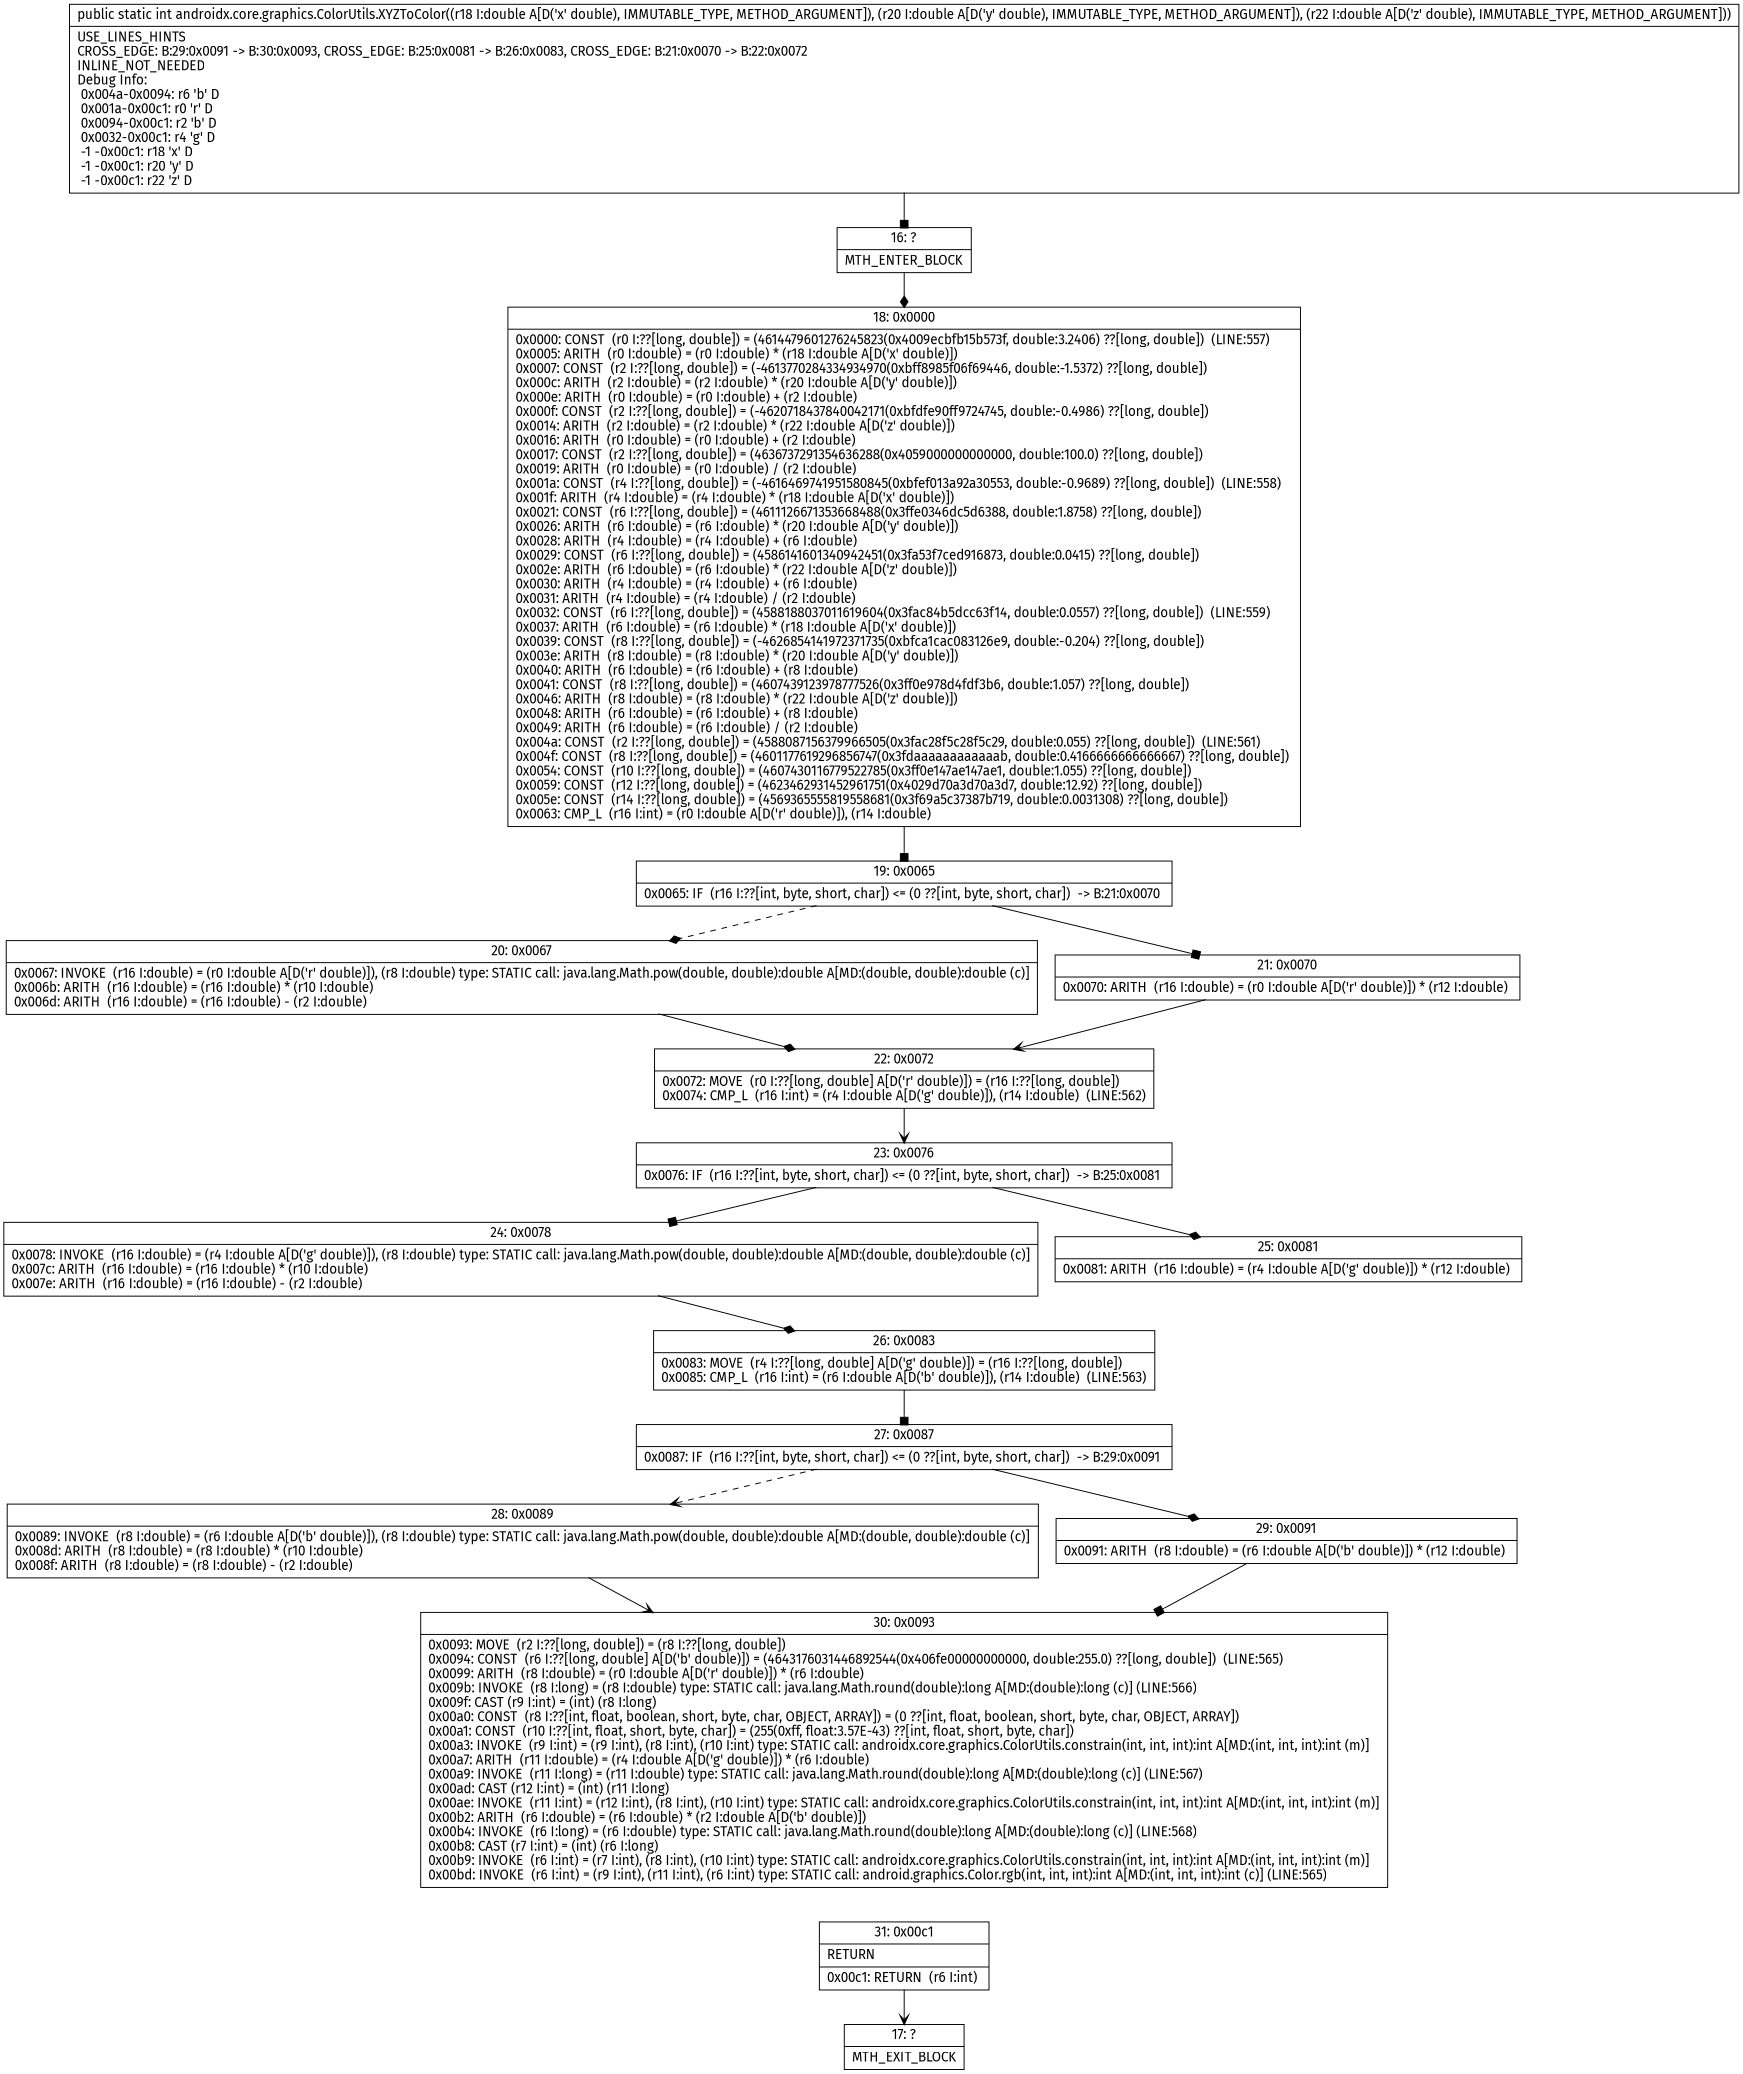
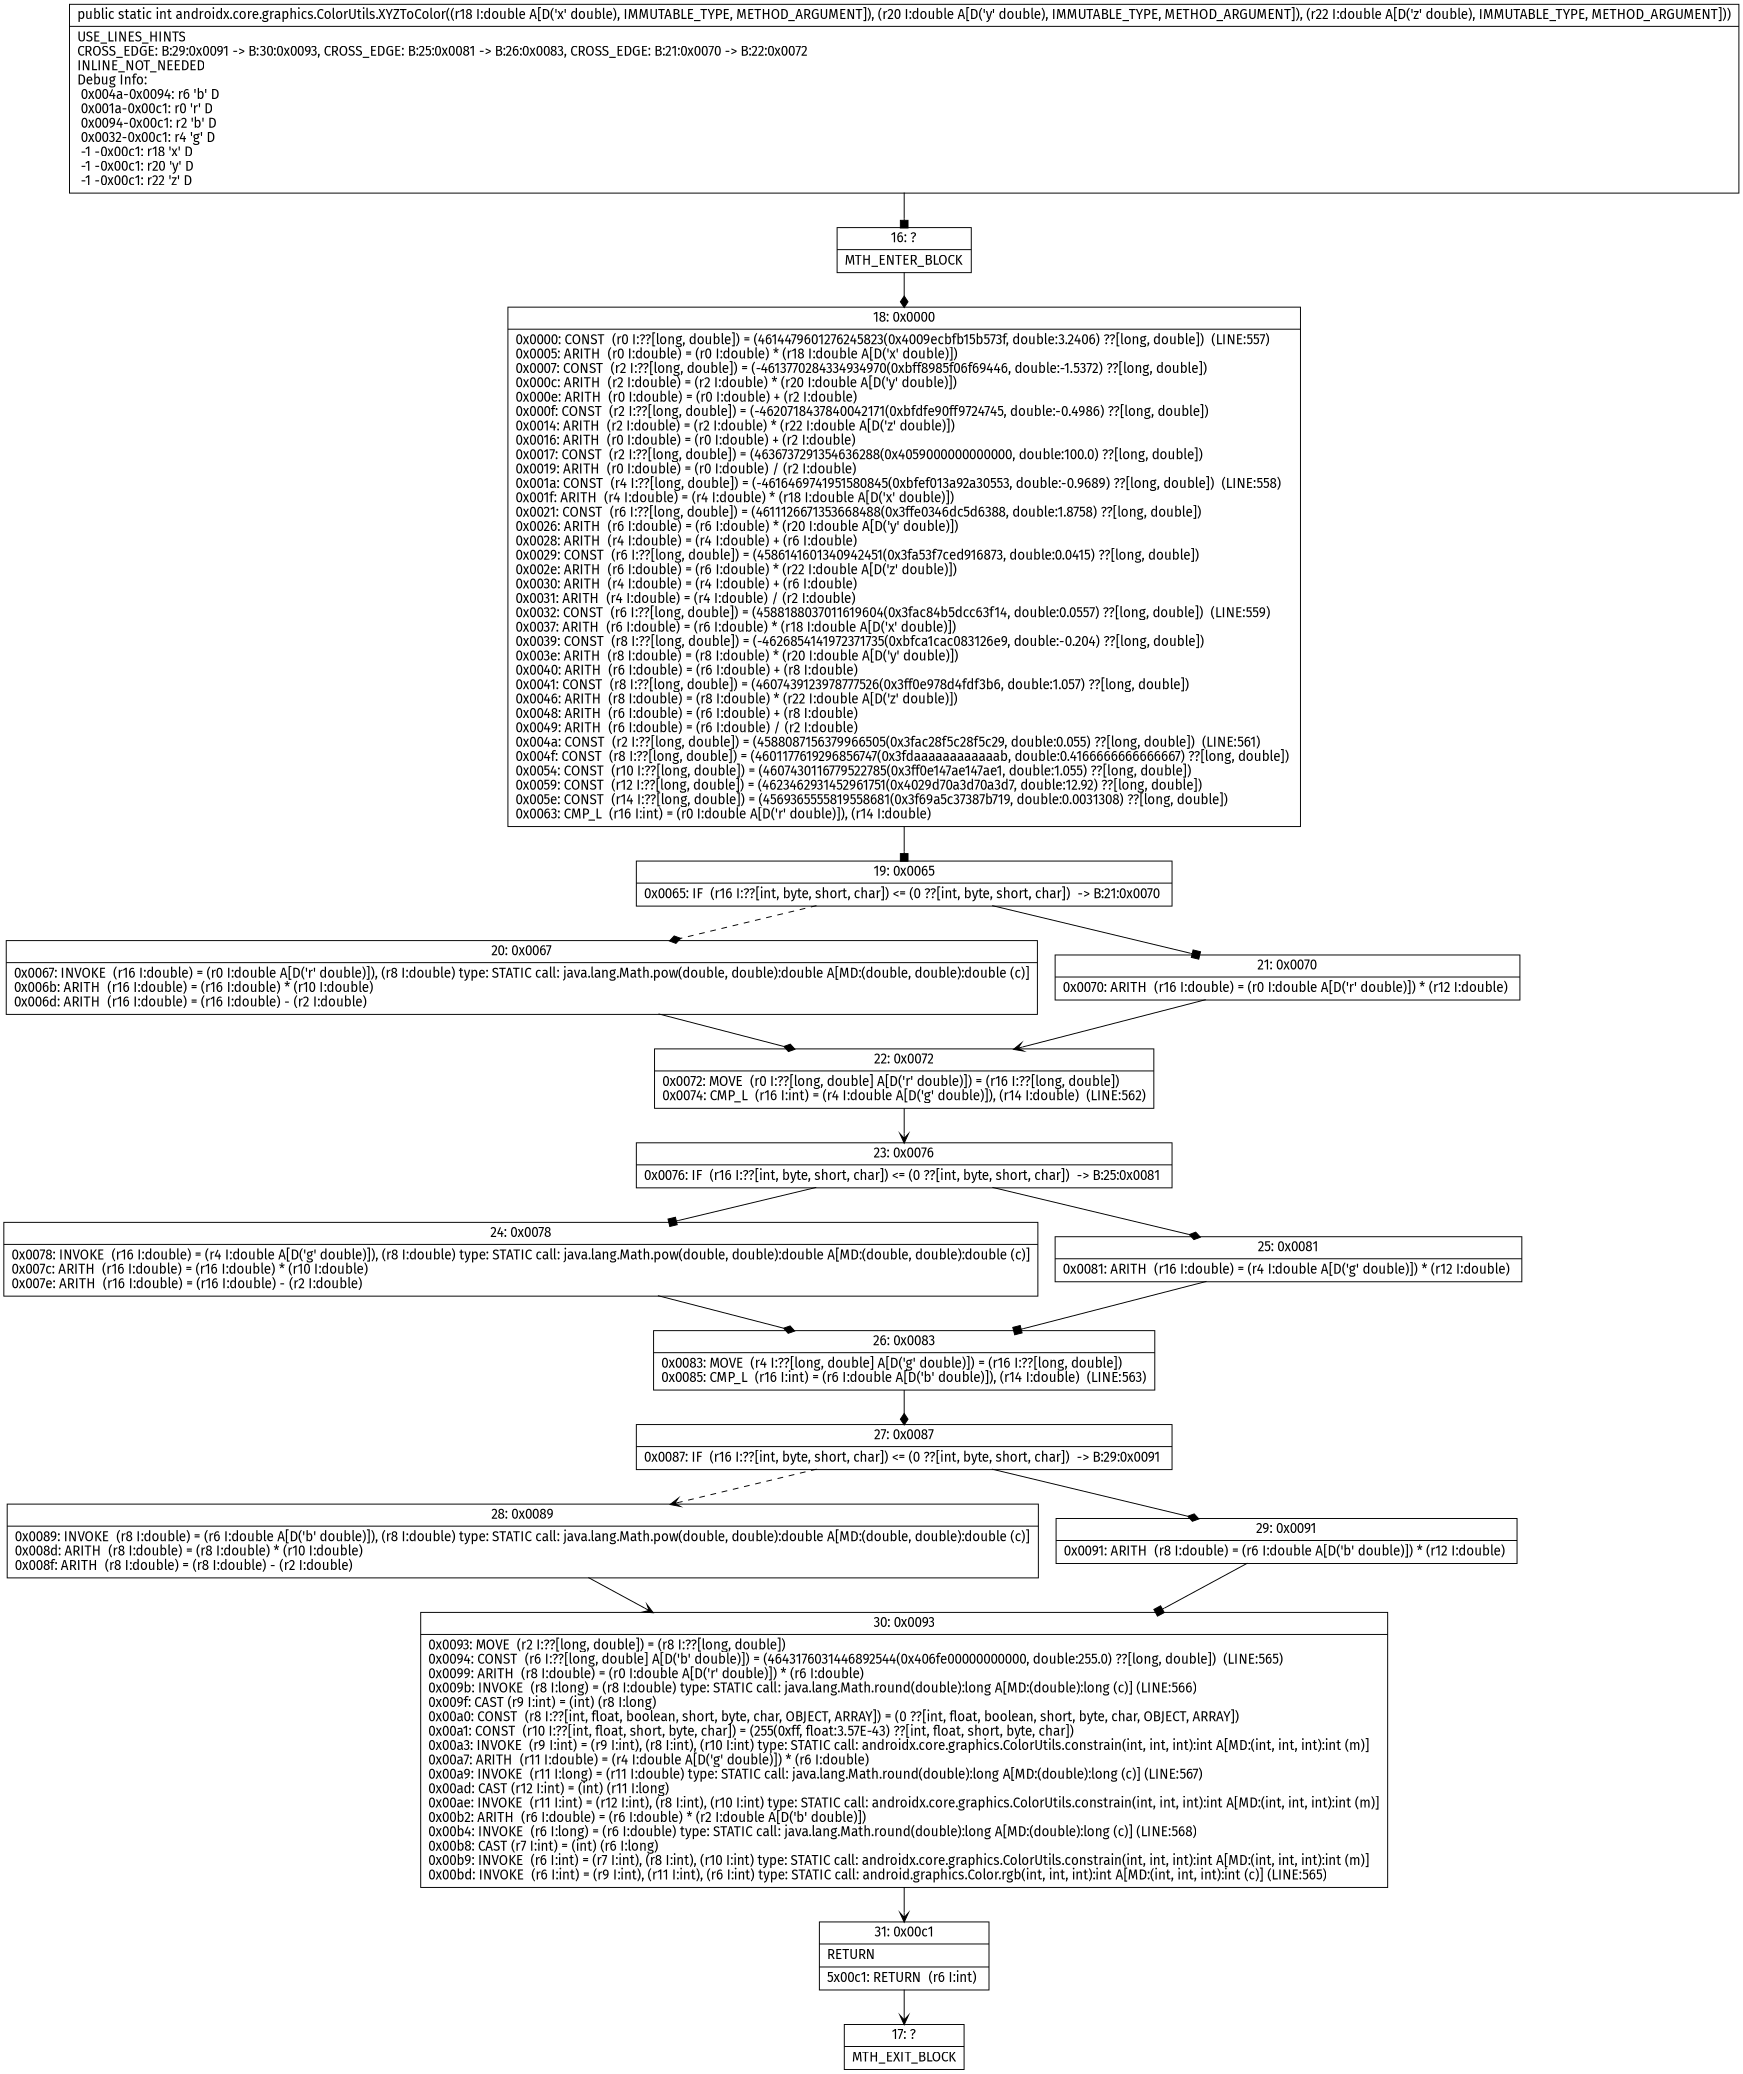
none -> (1115, 1305)
(904, 1403) -> (904, 1403)
none -> (904, 1900)
(904, 1978) -> (904, 1978)
